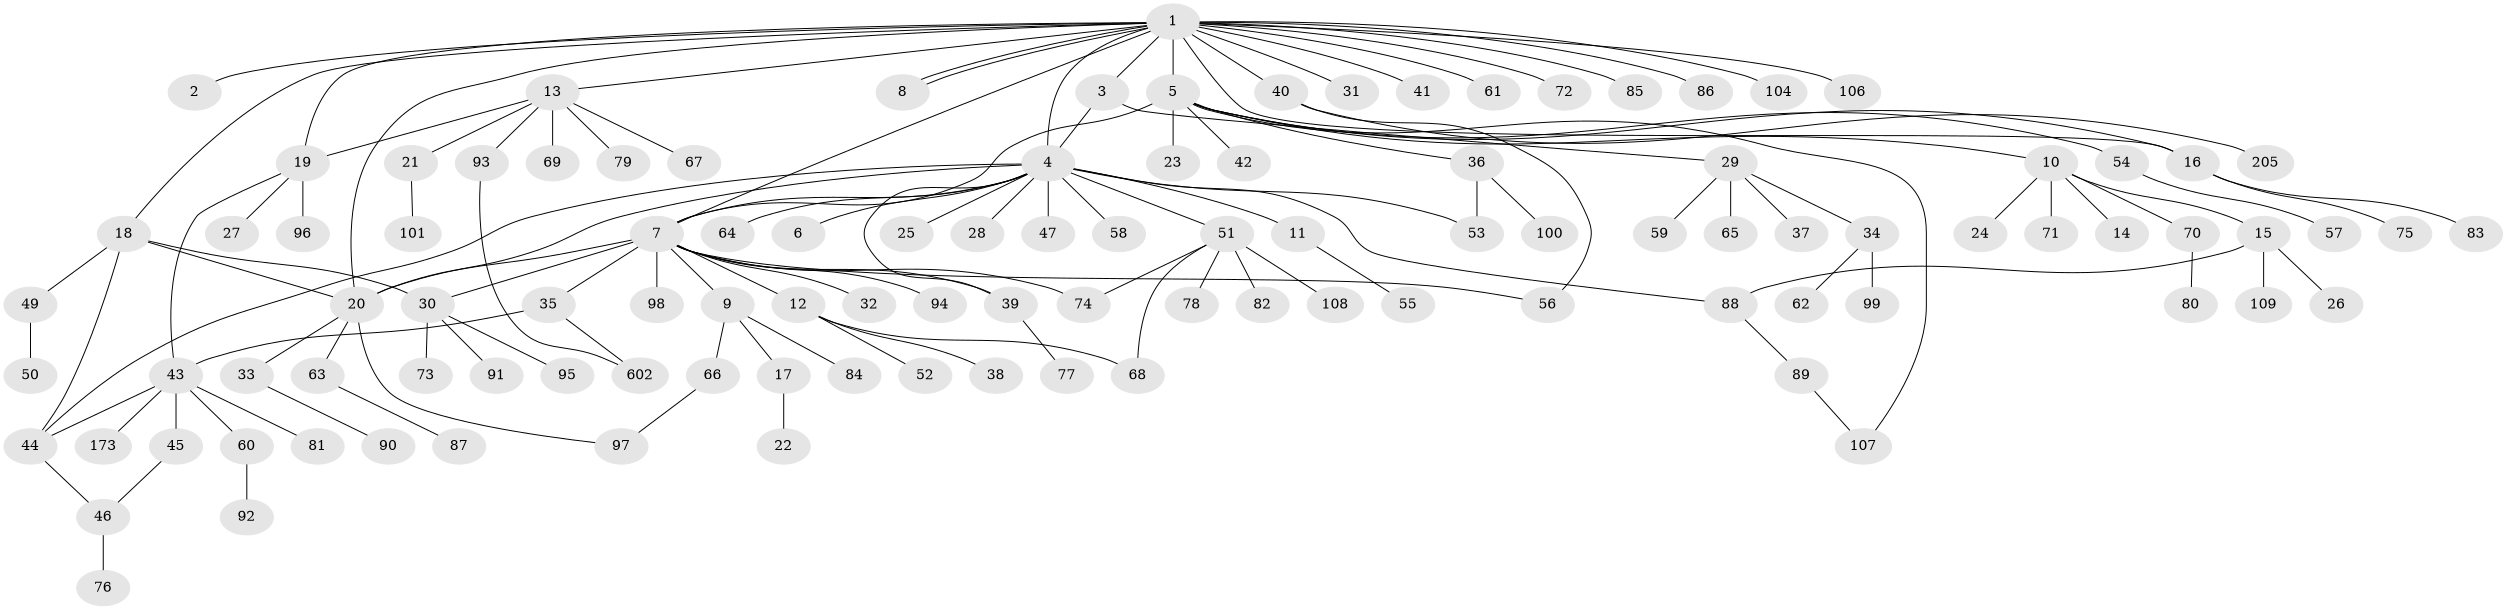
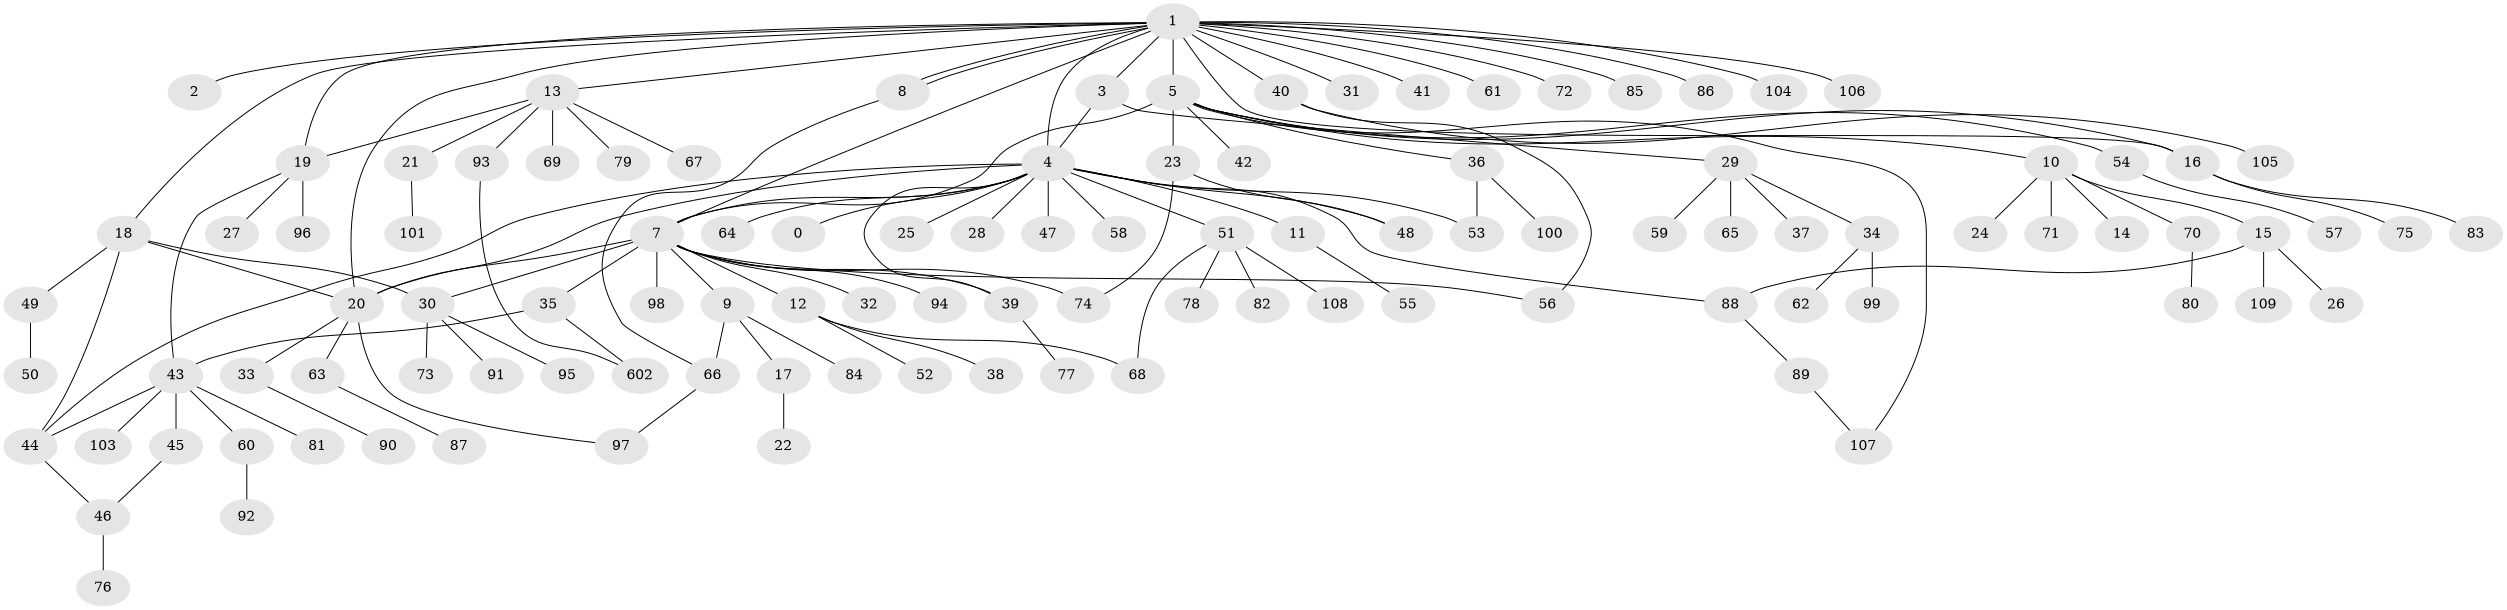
(2266, 163) -> (2266, 163)
none -> (637, 201)
(798, 234) -> (798, 234)
none -> (1406, 234)
(1155, 269) -> (1156, 248)
(103, 446) -> (103, 446)
